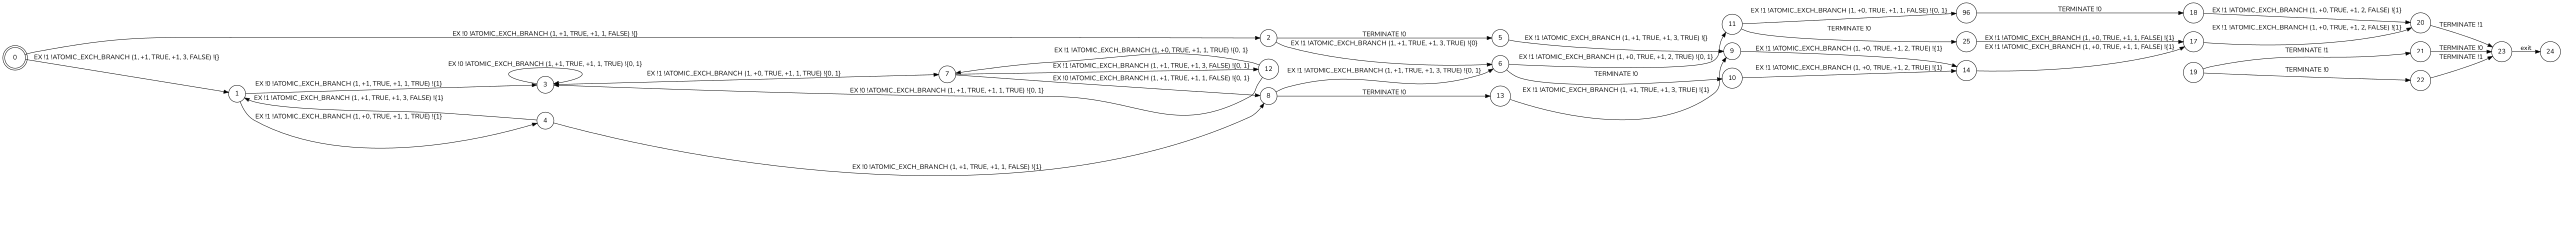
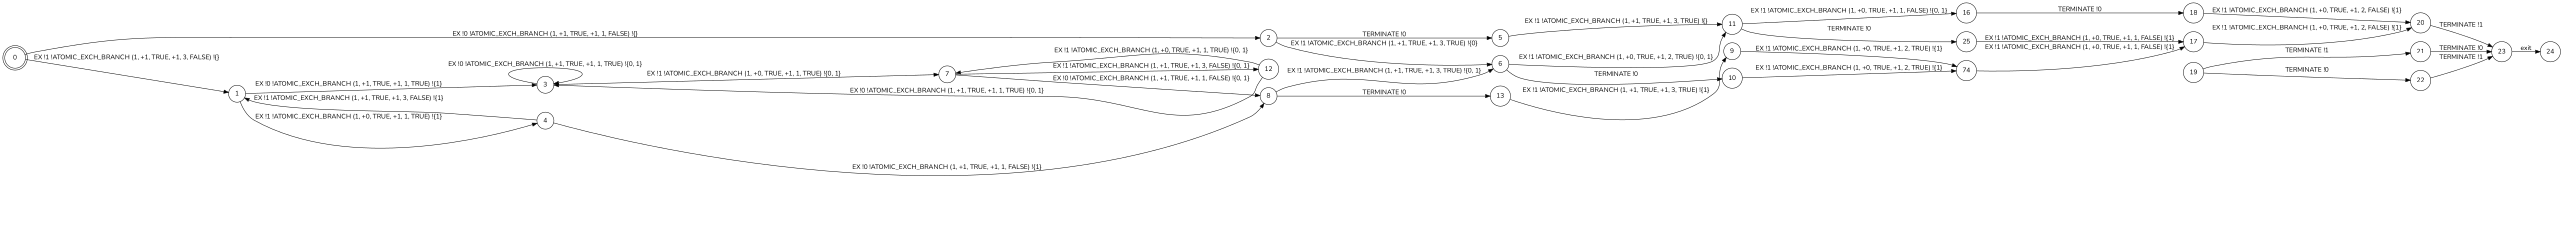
(1966, 13) -> (1966, 13)
(1614, 49) -> (1613, 27)
(1966, 71) -> (1966, 71)
